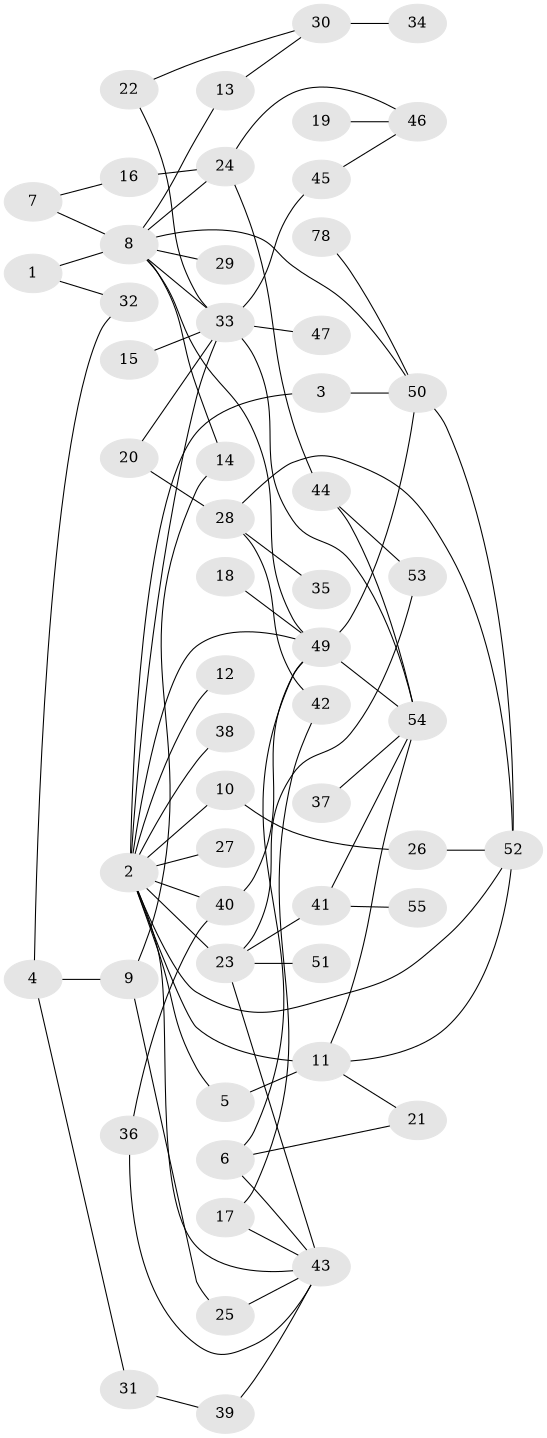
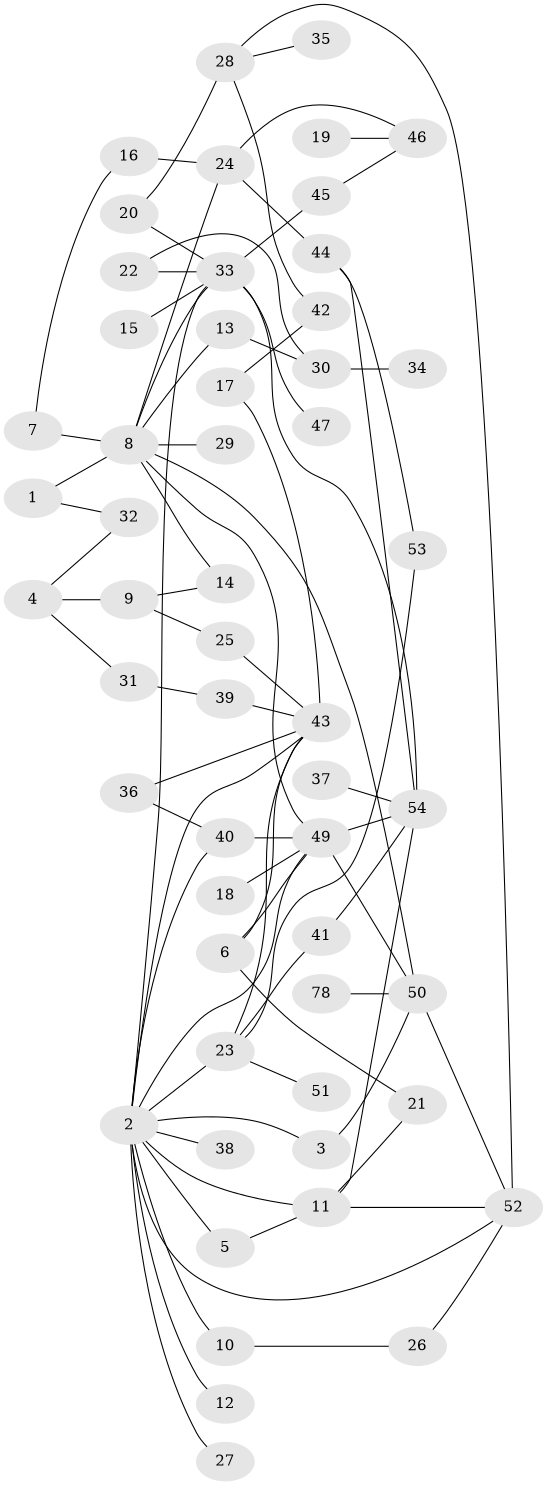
(418, 908) -> none
